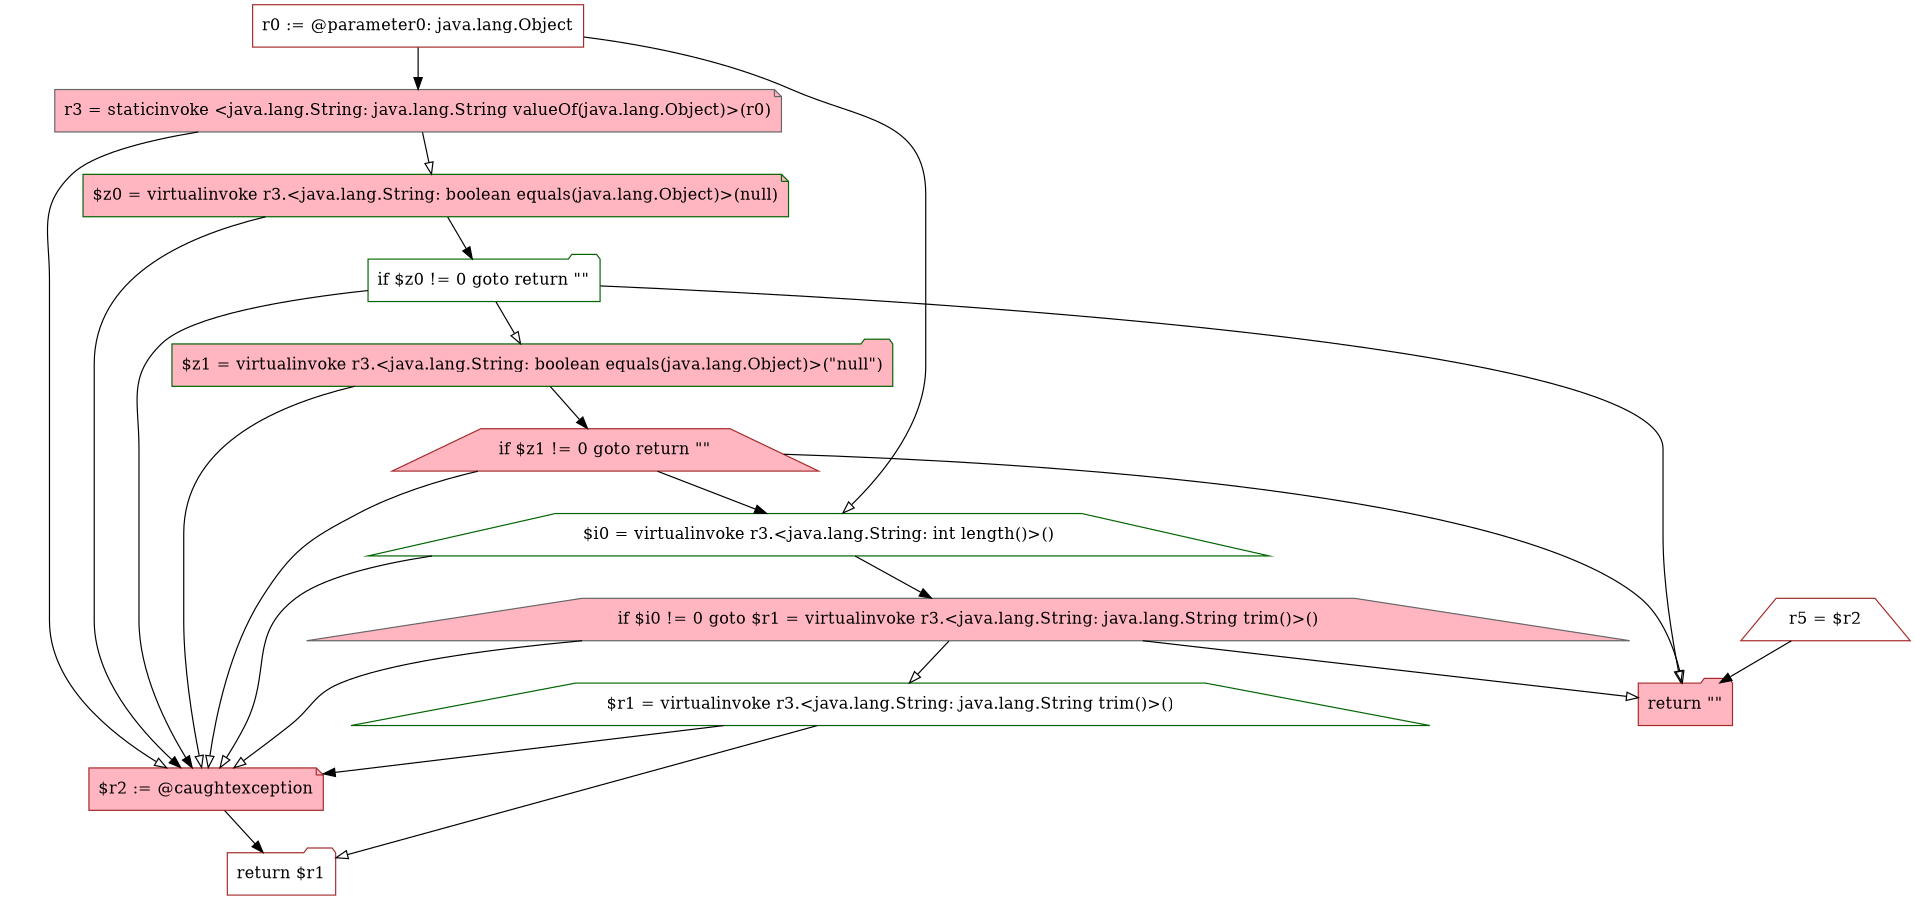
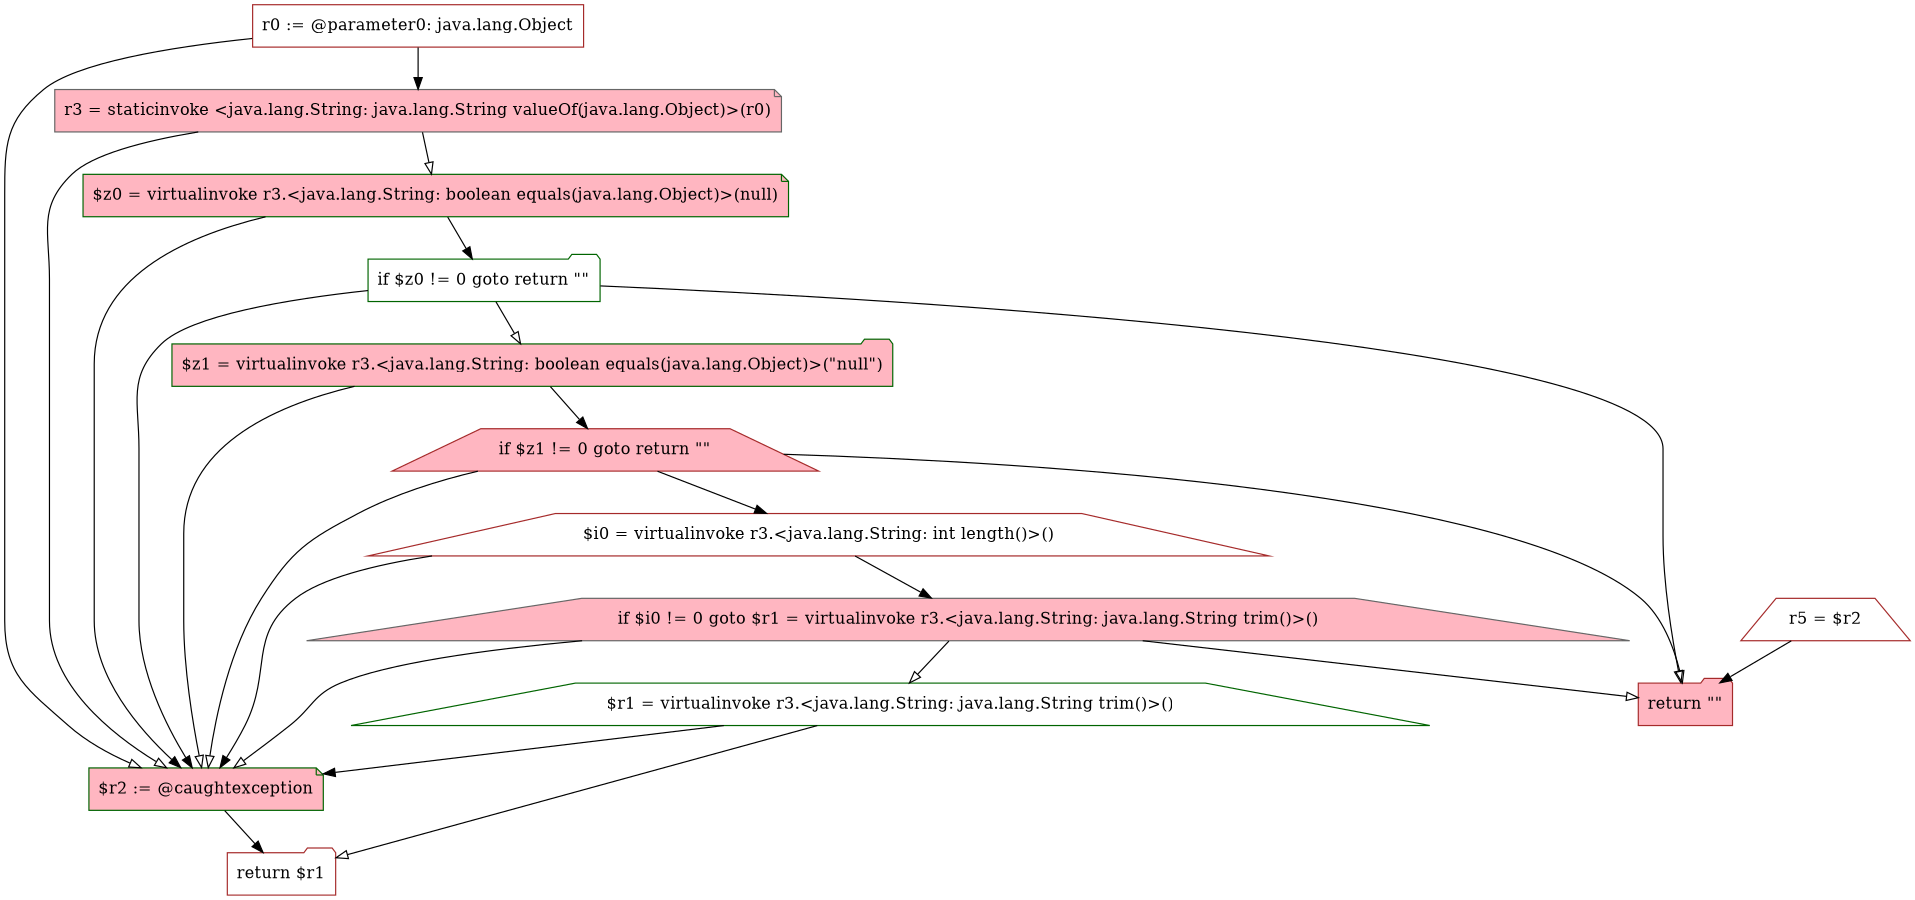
(919, 162) -> (5, 341)
(819, 535) -> (819, 535)
(283, 610) -> (283, 610)
(206, 789) -> (206, 789)
